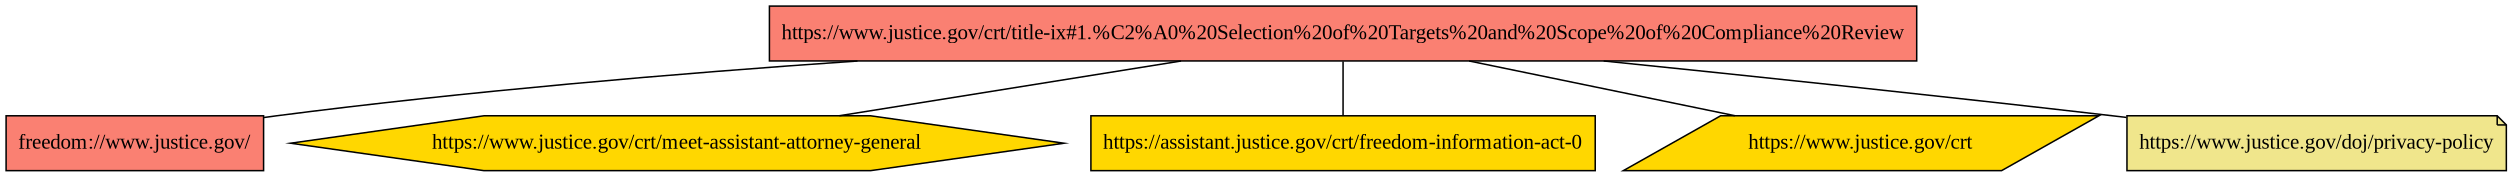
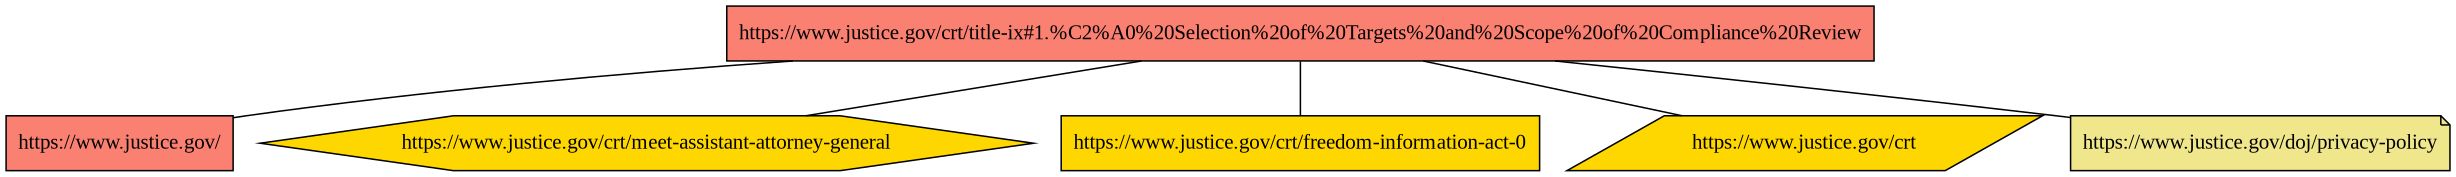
(135, 143) -> (120, 143)
(1343, 143) -> (1300, 143)
